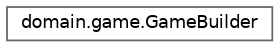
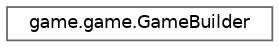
(140, 24) -> (140, 24)
